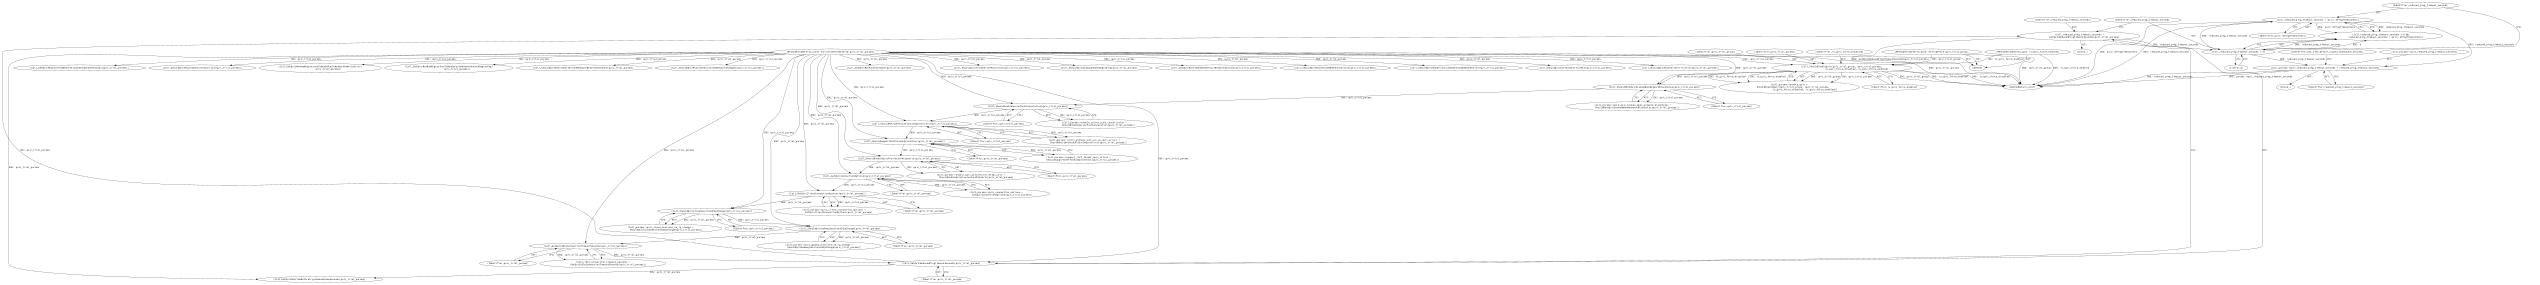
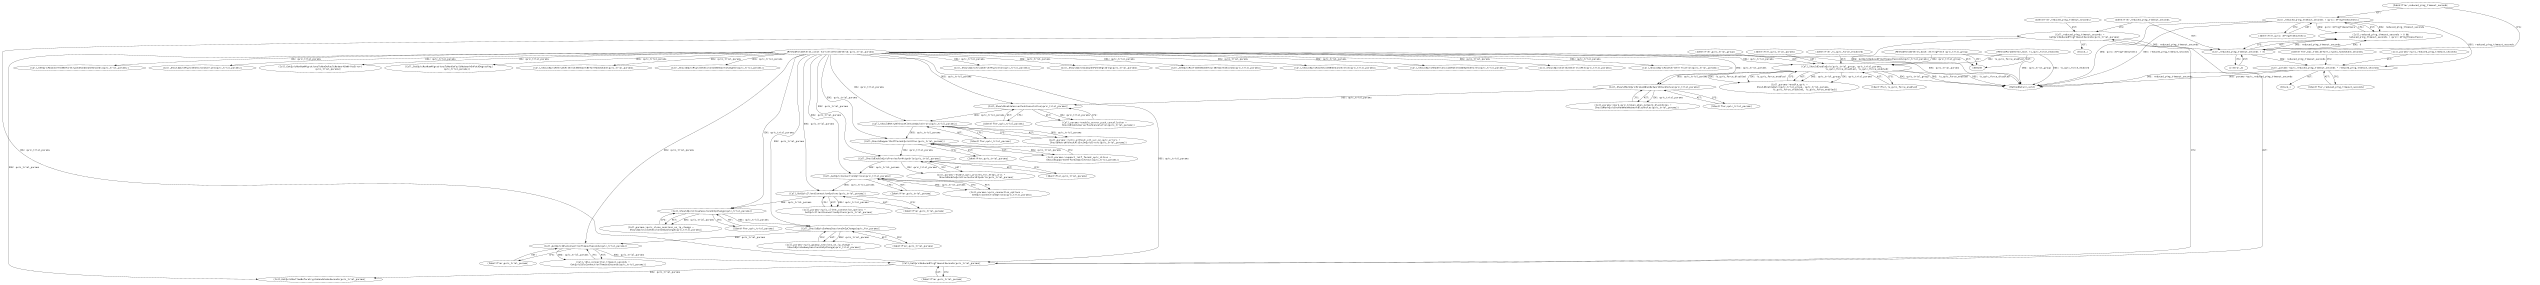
(2223, 26) -> none
(880, 68) -> none
(841, 229) -> (841, 229)
